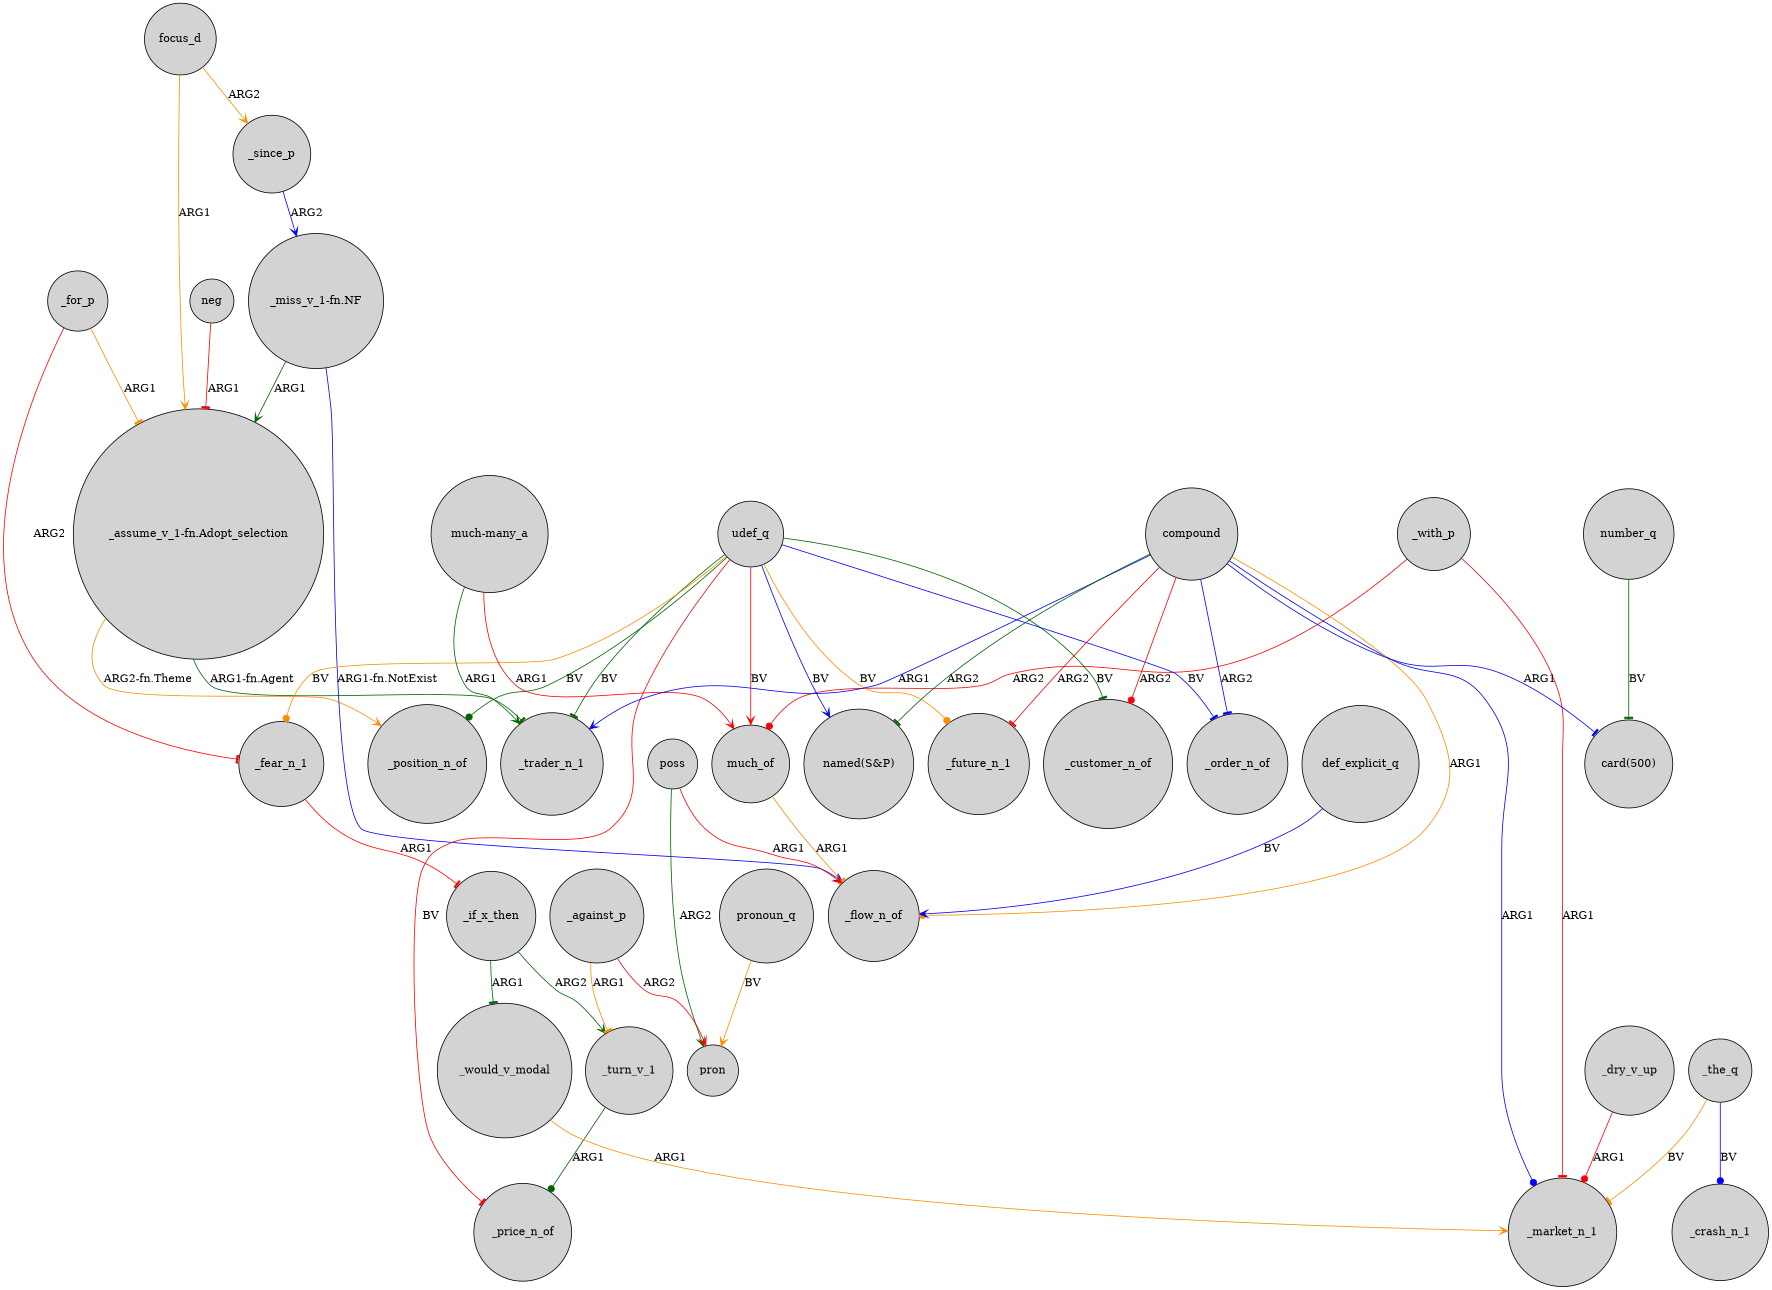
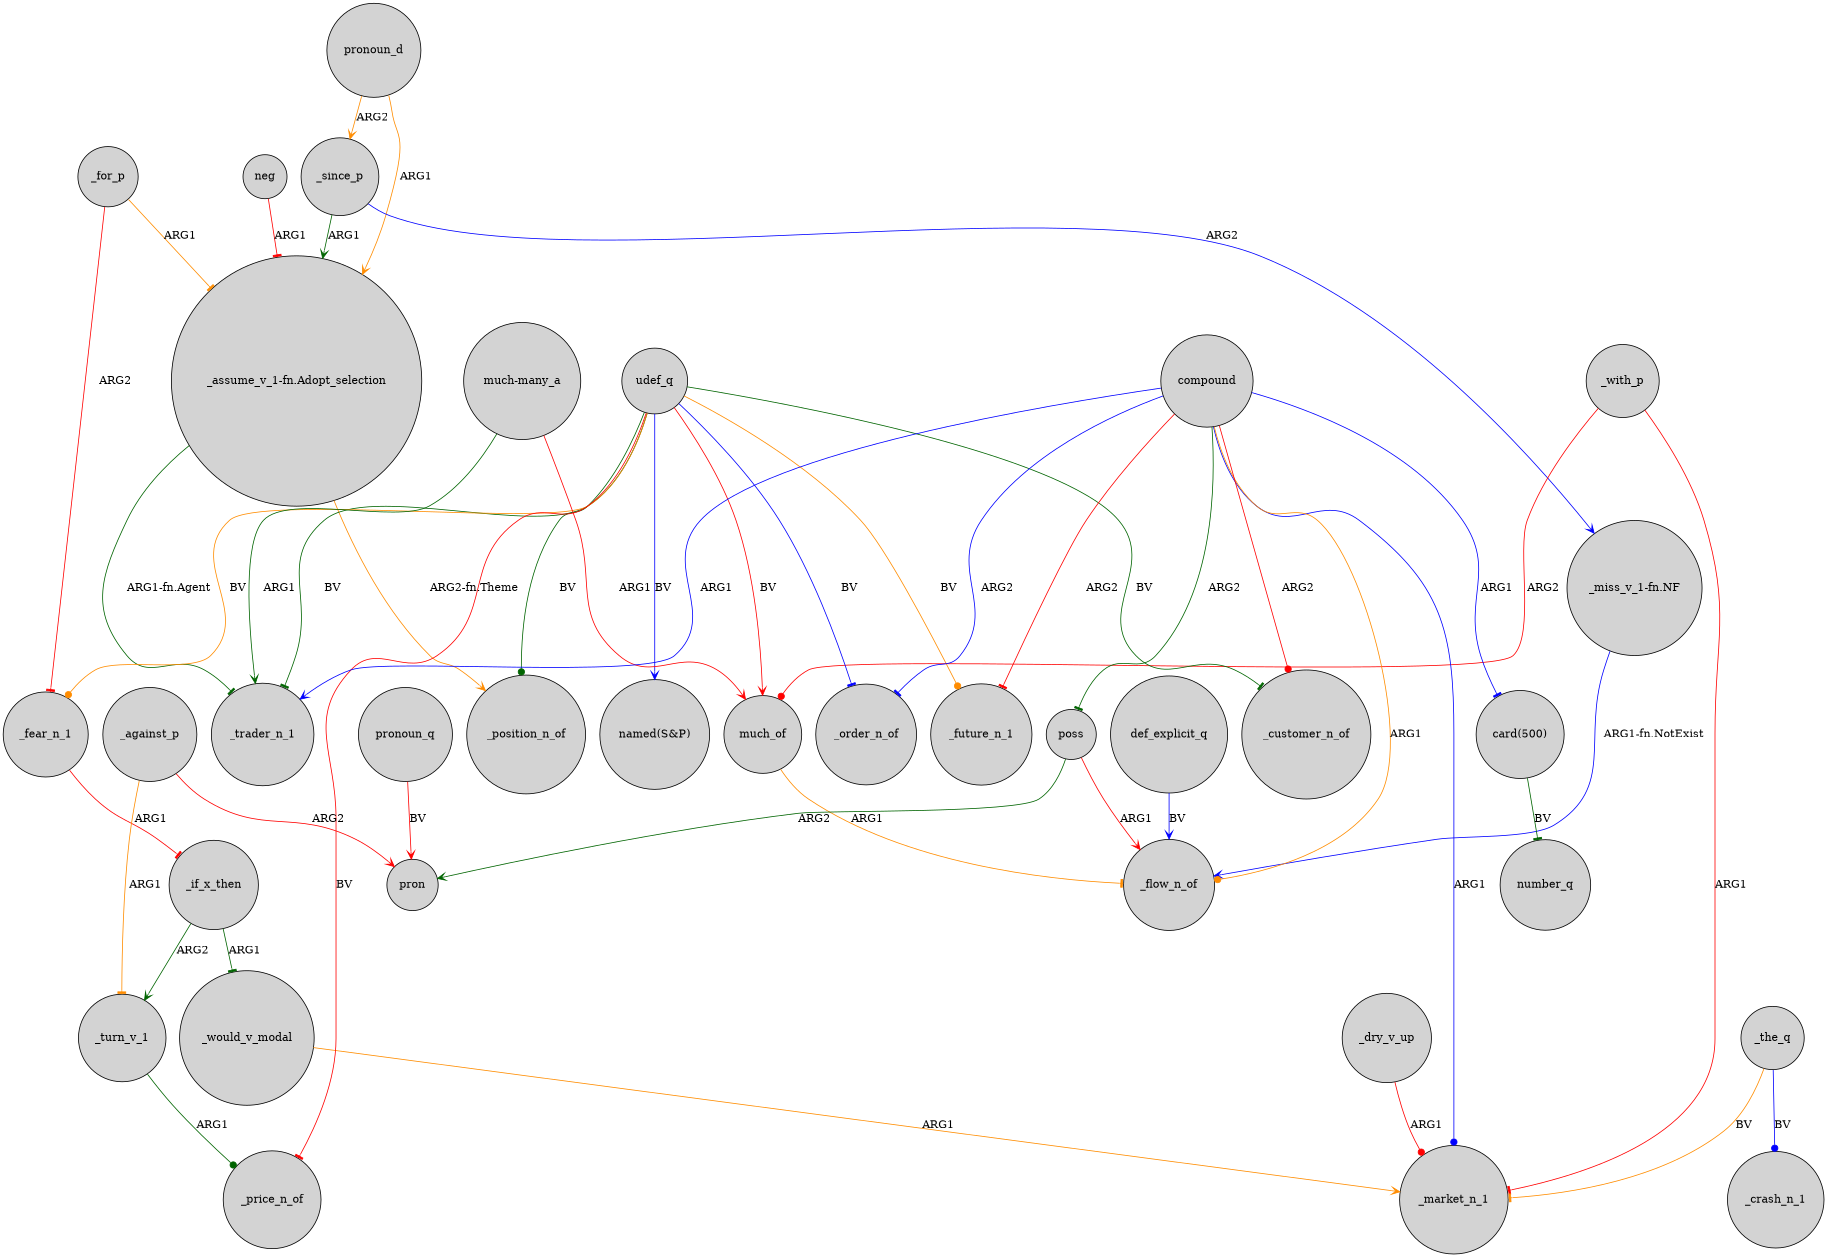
(180, 39) -> (374, 50)
(272, 388) -> (328, 233)
(1018, 627) -> (1192, 595)
(1629, 647) -> (1532, 807)
(737, 1000) -> (409, 816)
